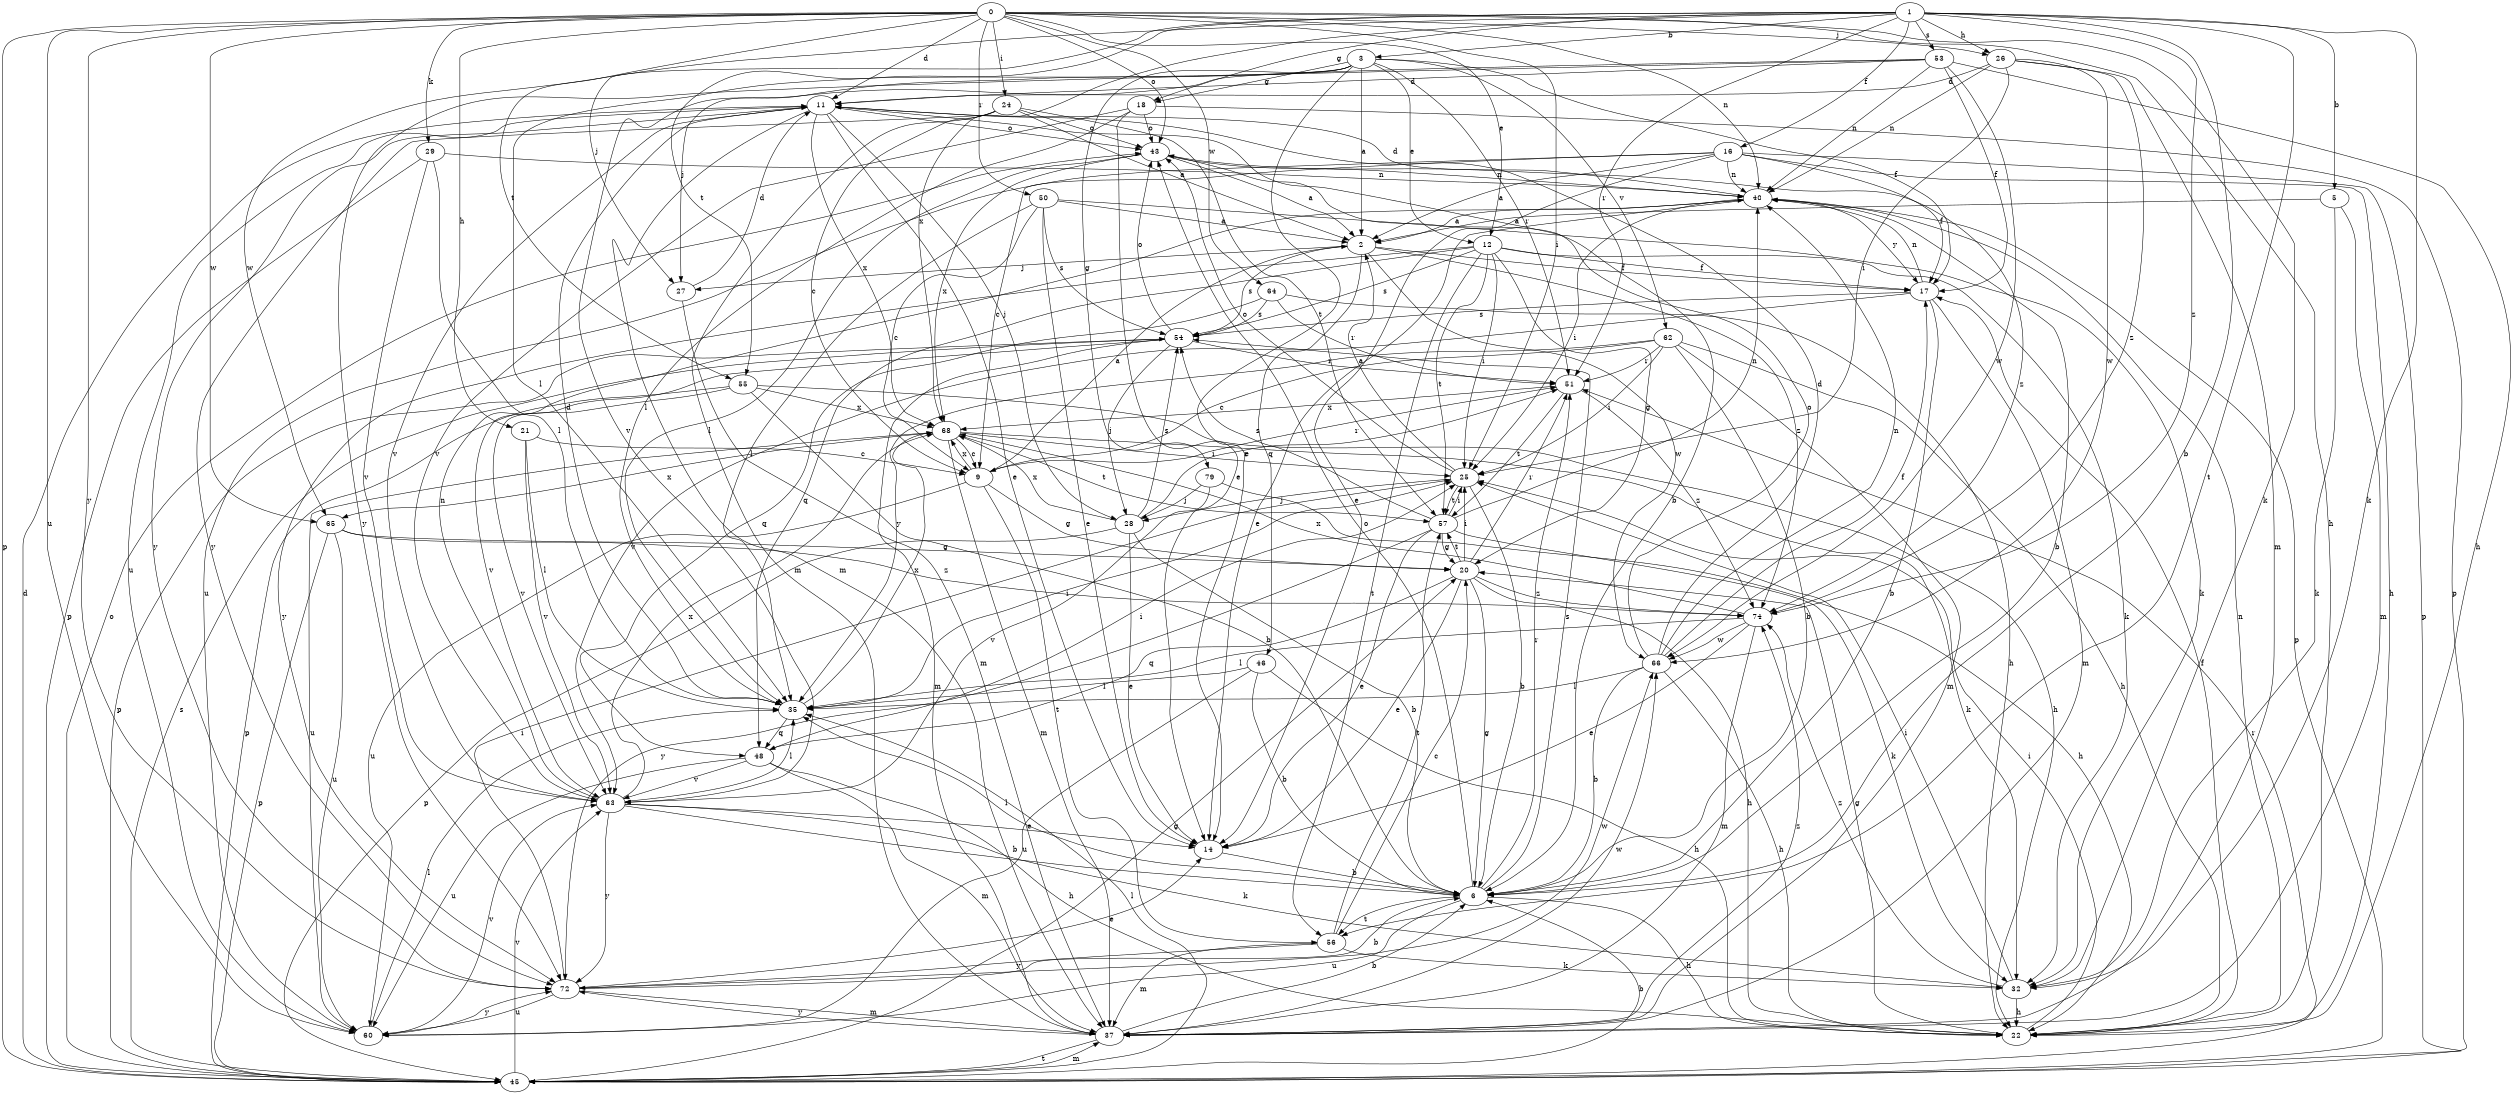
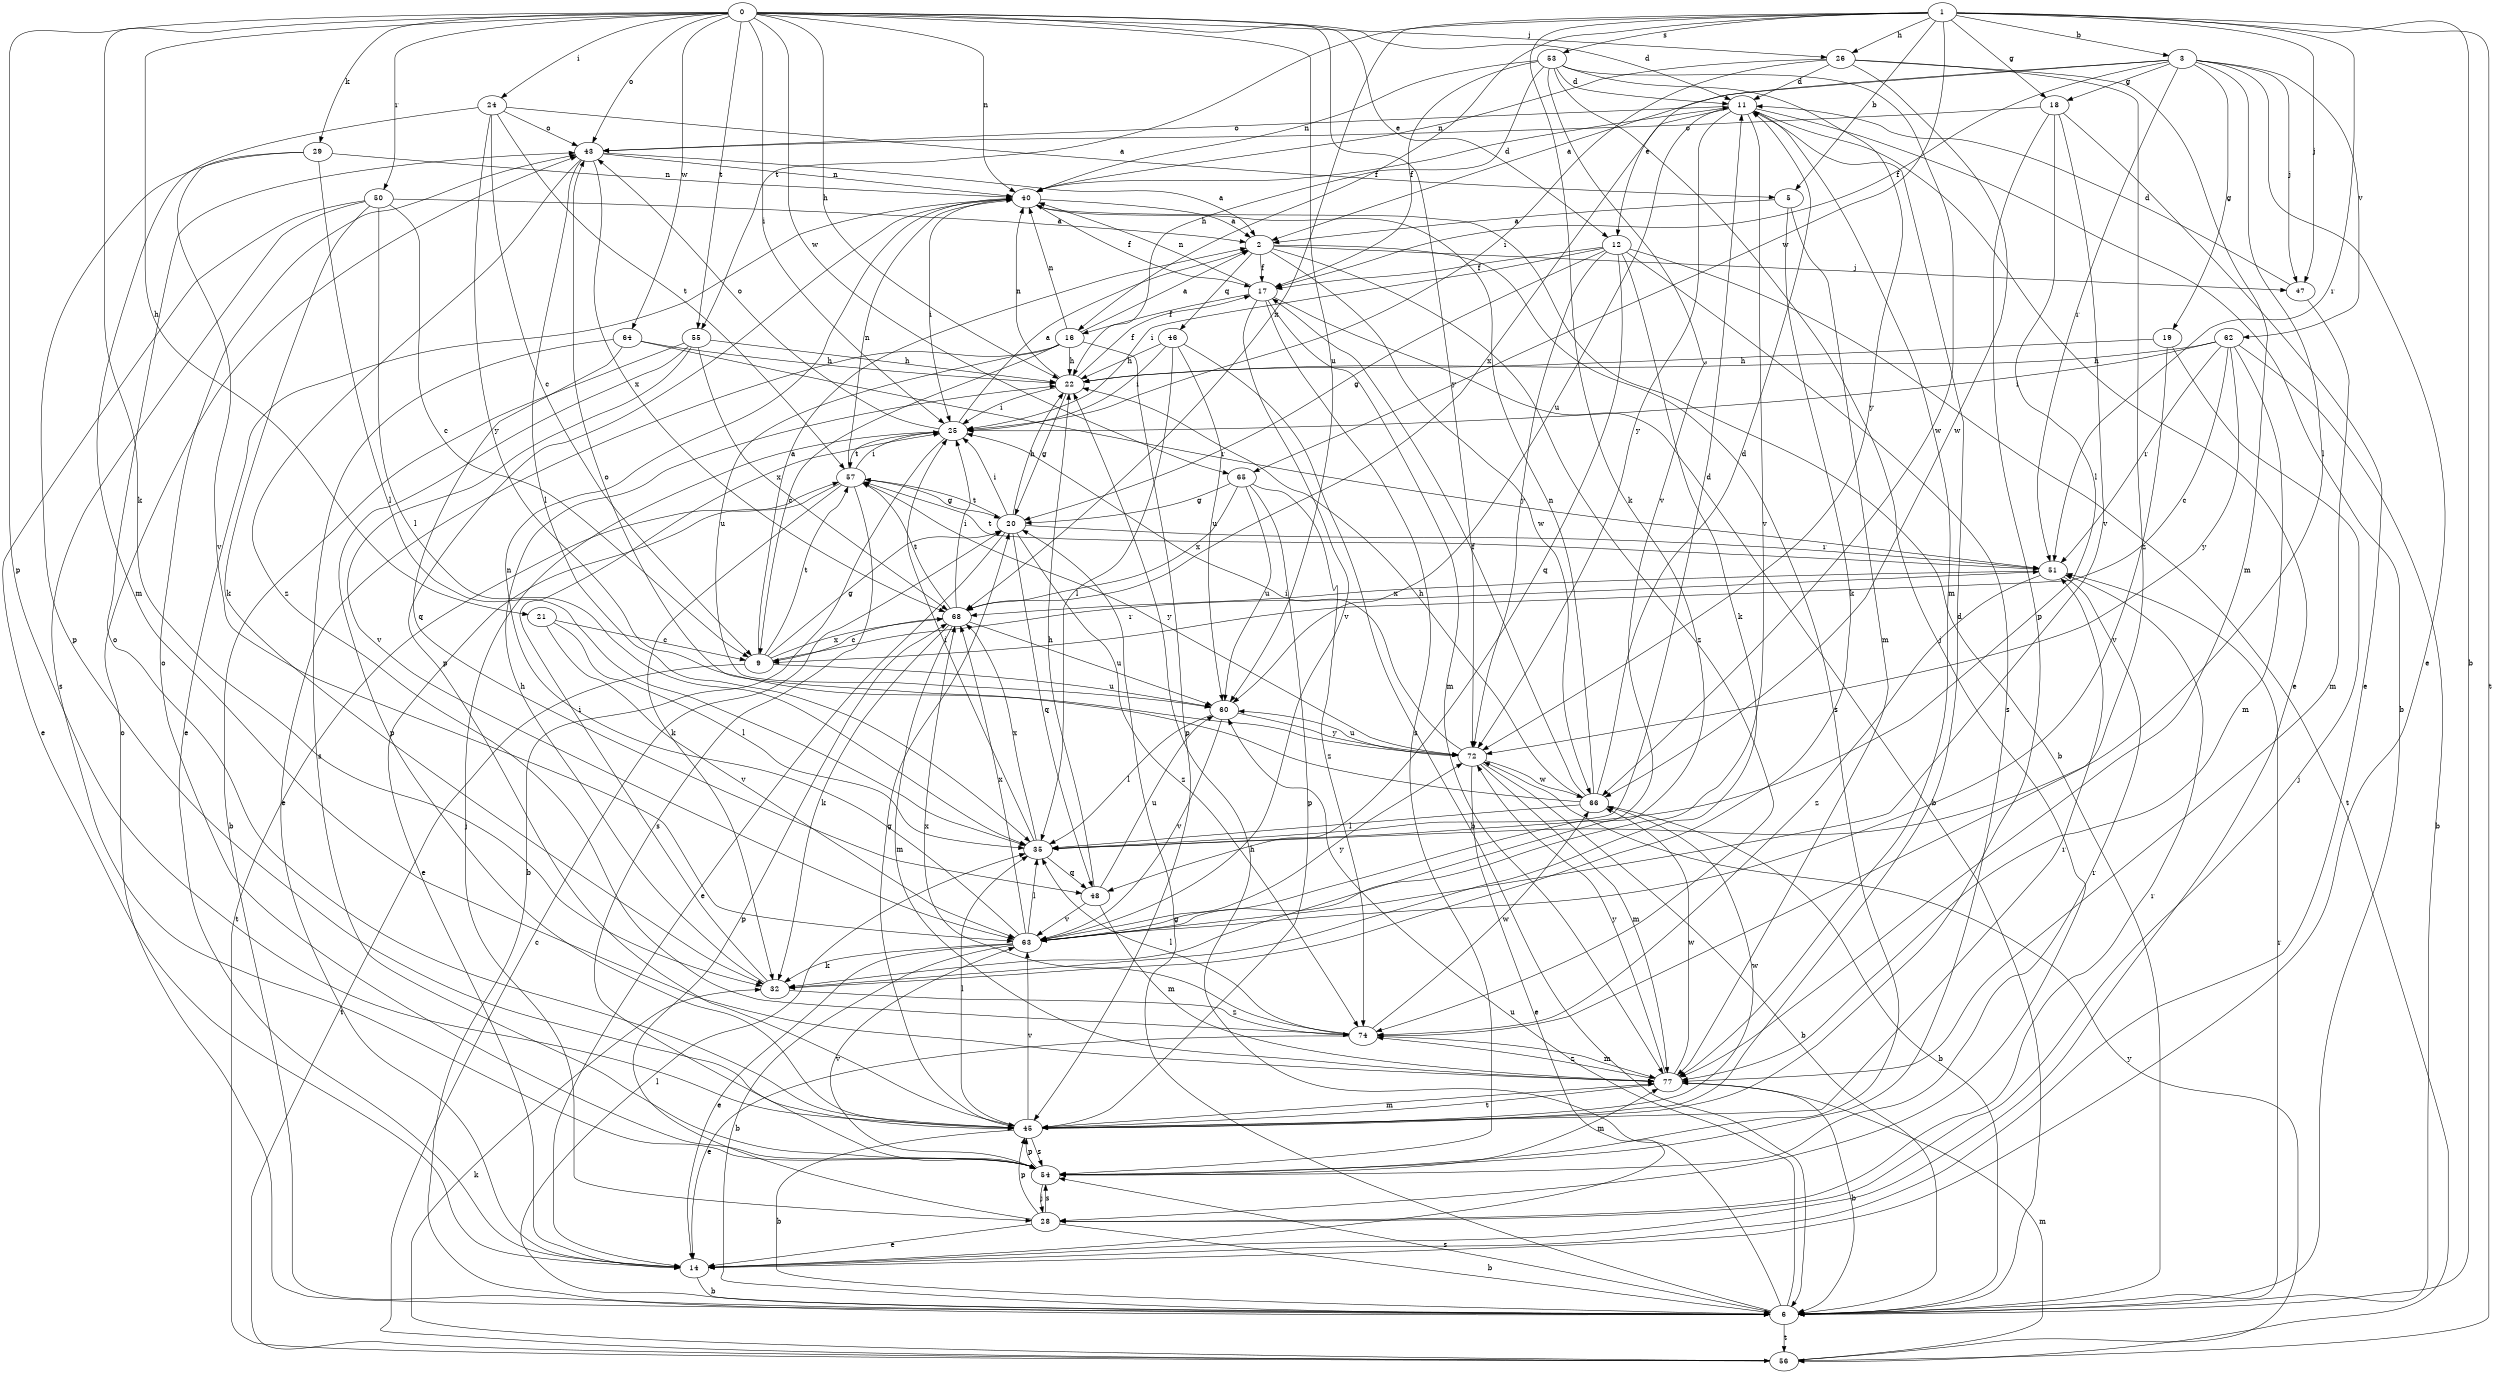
(1171, 175) -> (1106, 160)
(1873, 185) -> (1152, 315)
(1895, 245) -> (1130, 245)
(681, 291) -> (2301, 291)
(990, 293) -> (2056, 957)
(2191, 335) -> none
(1436, 366) -> (802, 571)
(1371, 369) -> (1803, 1143)
(1127, 384) -> (1961, 662)
(639, 473) -> (1123, 579)
(1035, 478) -> (744, 919)
(1210, 478) -> (2167, 338)
(1113, 624) -> (1084, 408)
(1485, 729) -> (1186, 1088)
(1110, 1036) -> (1668, 1082)
none -> (1554, 1112)
